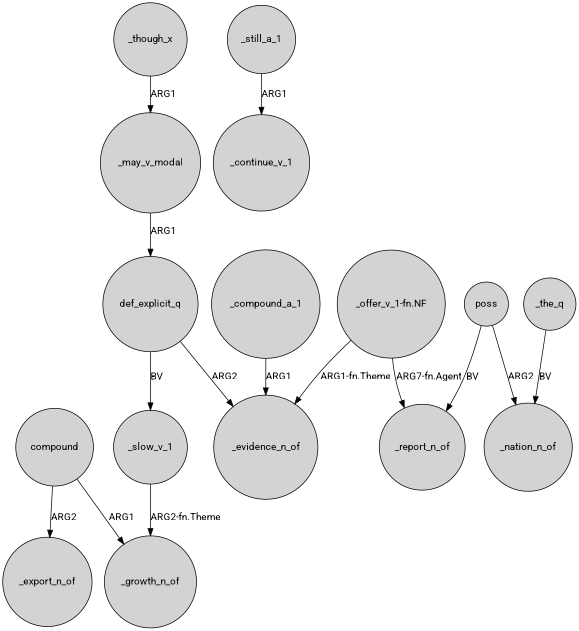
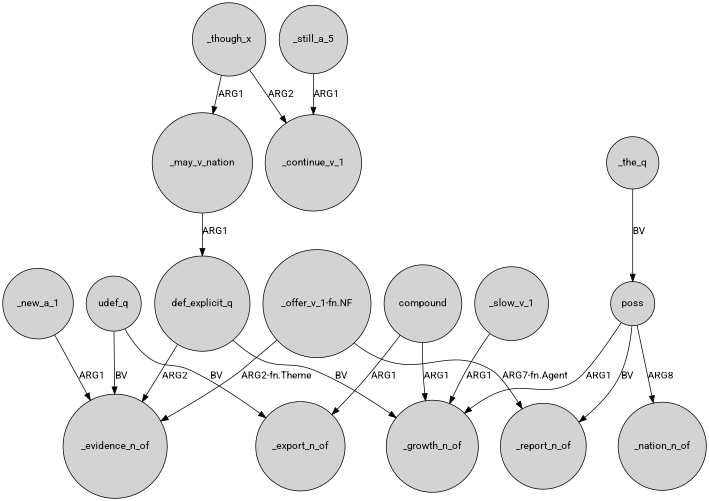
(261, 39) -> (313, 39)
none -> (266, 93)
(150, 163) -> (202, 163)
none -> (114, 304)
(266, 304) -> (38, 304)
(541, 363) -> (633, 232)
(150, 377) -> (314, 370)
(356, 377) -> (277, 376)
(521, 377) -> (661, 376)
none -> (558, 388)
(64, 518) -> (384, 376)
(186, 518) -> (479, 376)
